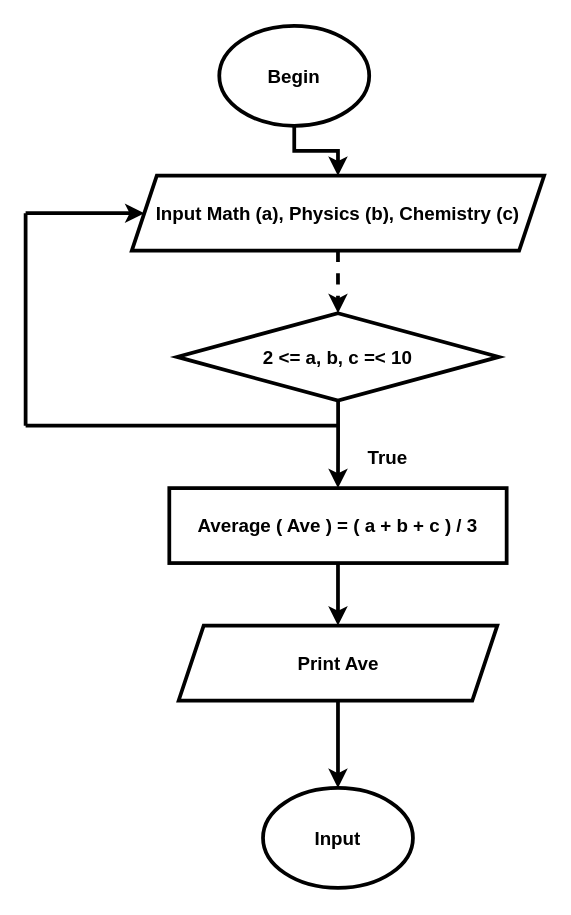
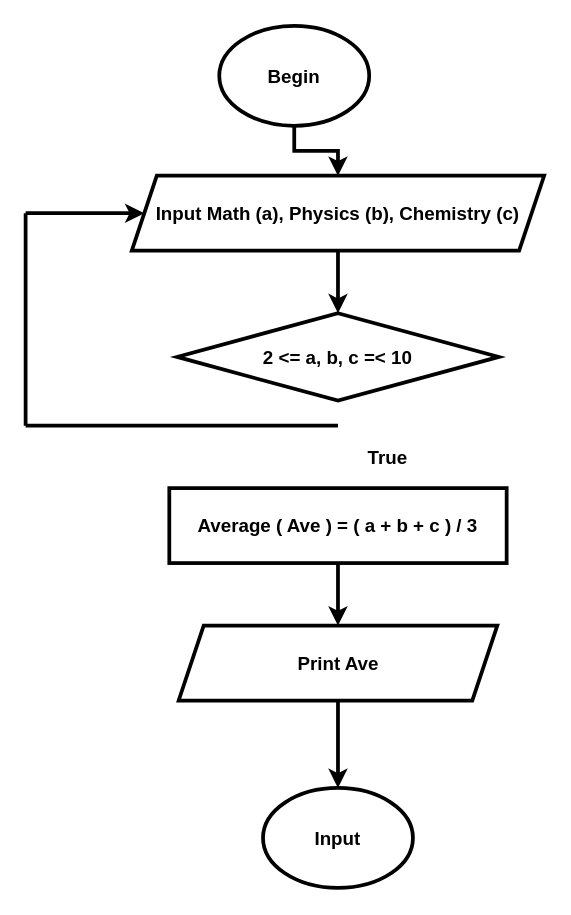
(338, 267) -> (338, 267)
(338, 438) -> none
